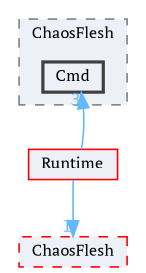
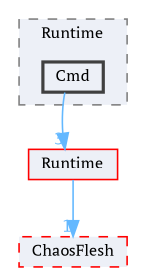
(73, 34) -> (73, 34)
(84, 129) -> (62, 115)
